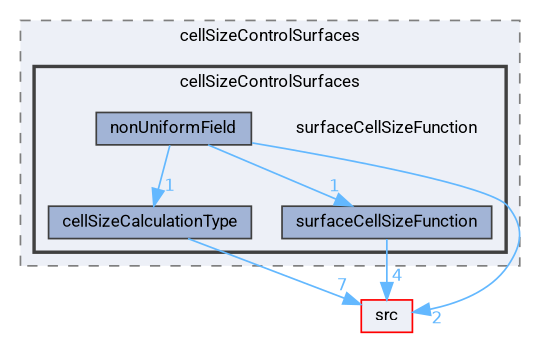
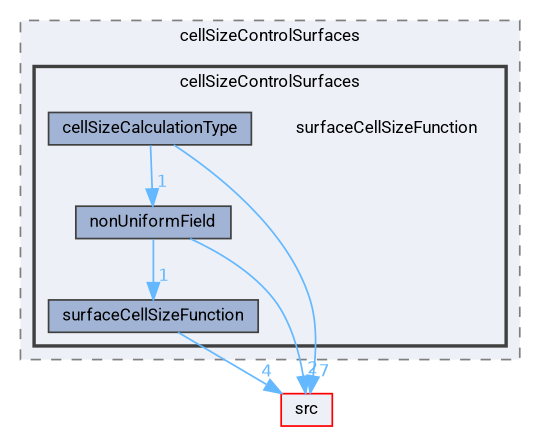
(164, 167) -> (151, 167)
